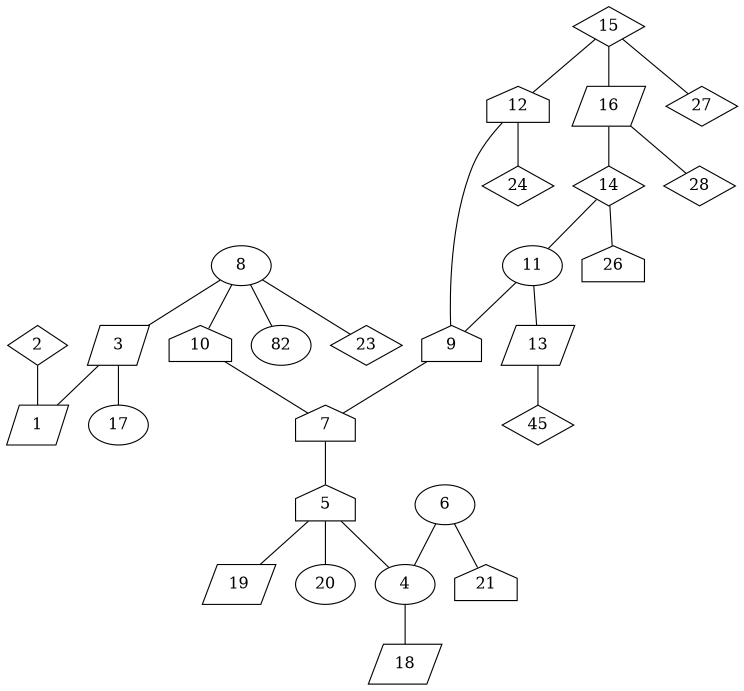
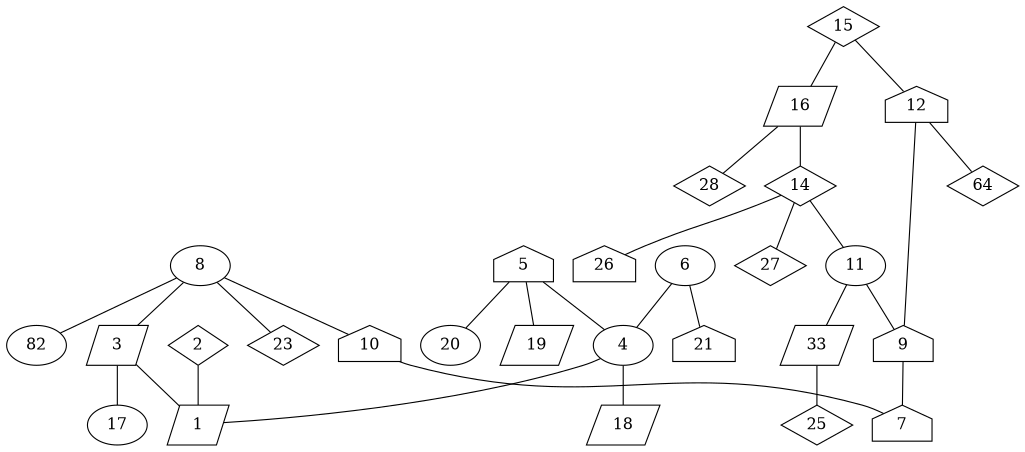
(655, 66) -> (785, 226)
(518, 186) -> (983, 186)
(538, 345) -> (817, 345)
none -> (414, 402)
(538, 425) -> (817, 425)
(325, 463) -> none
